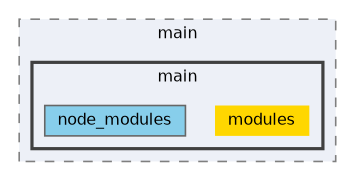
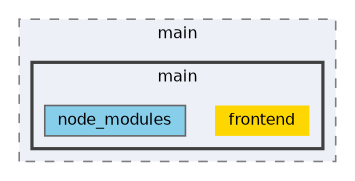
(262, 121) -> (262, 121)
